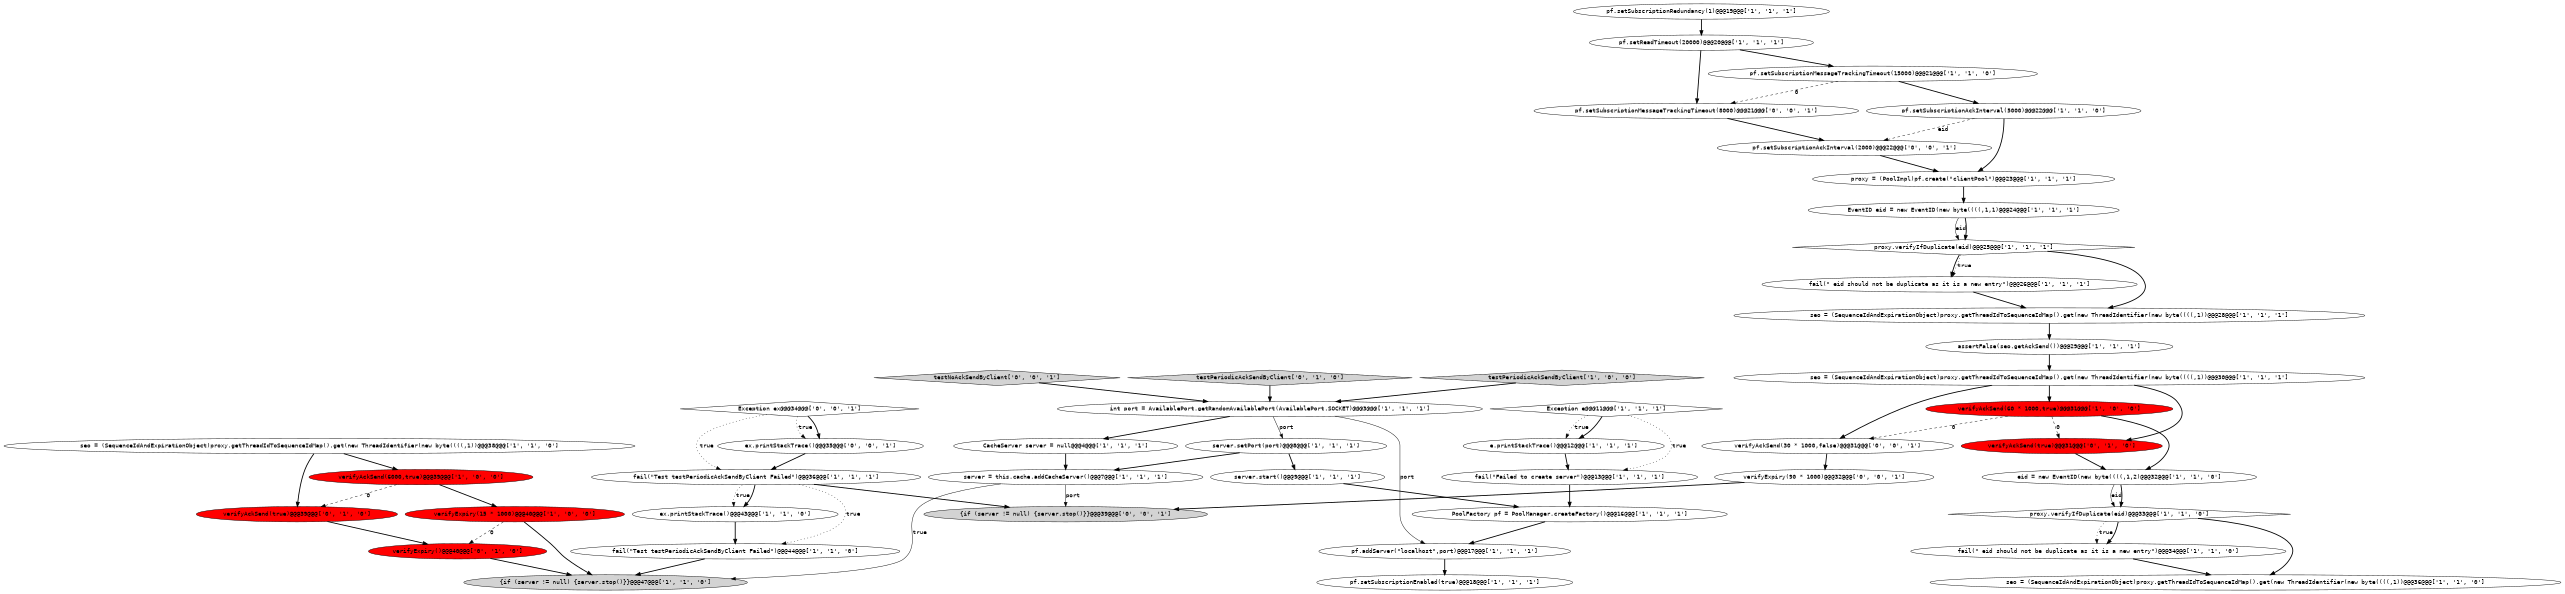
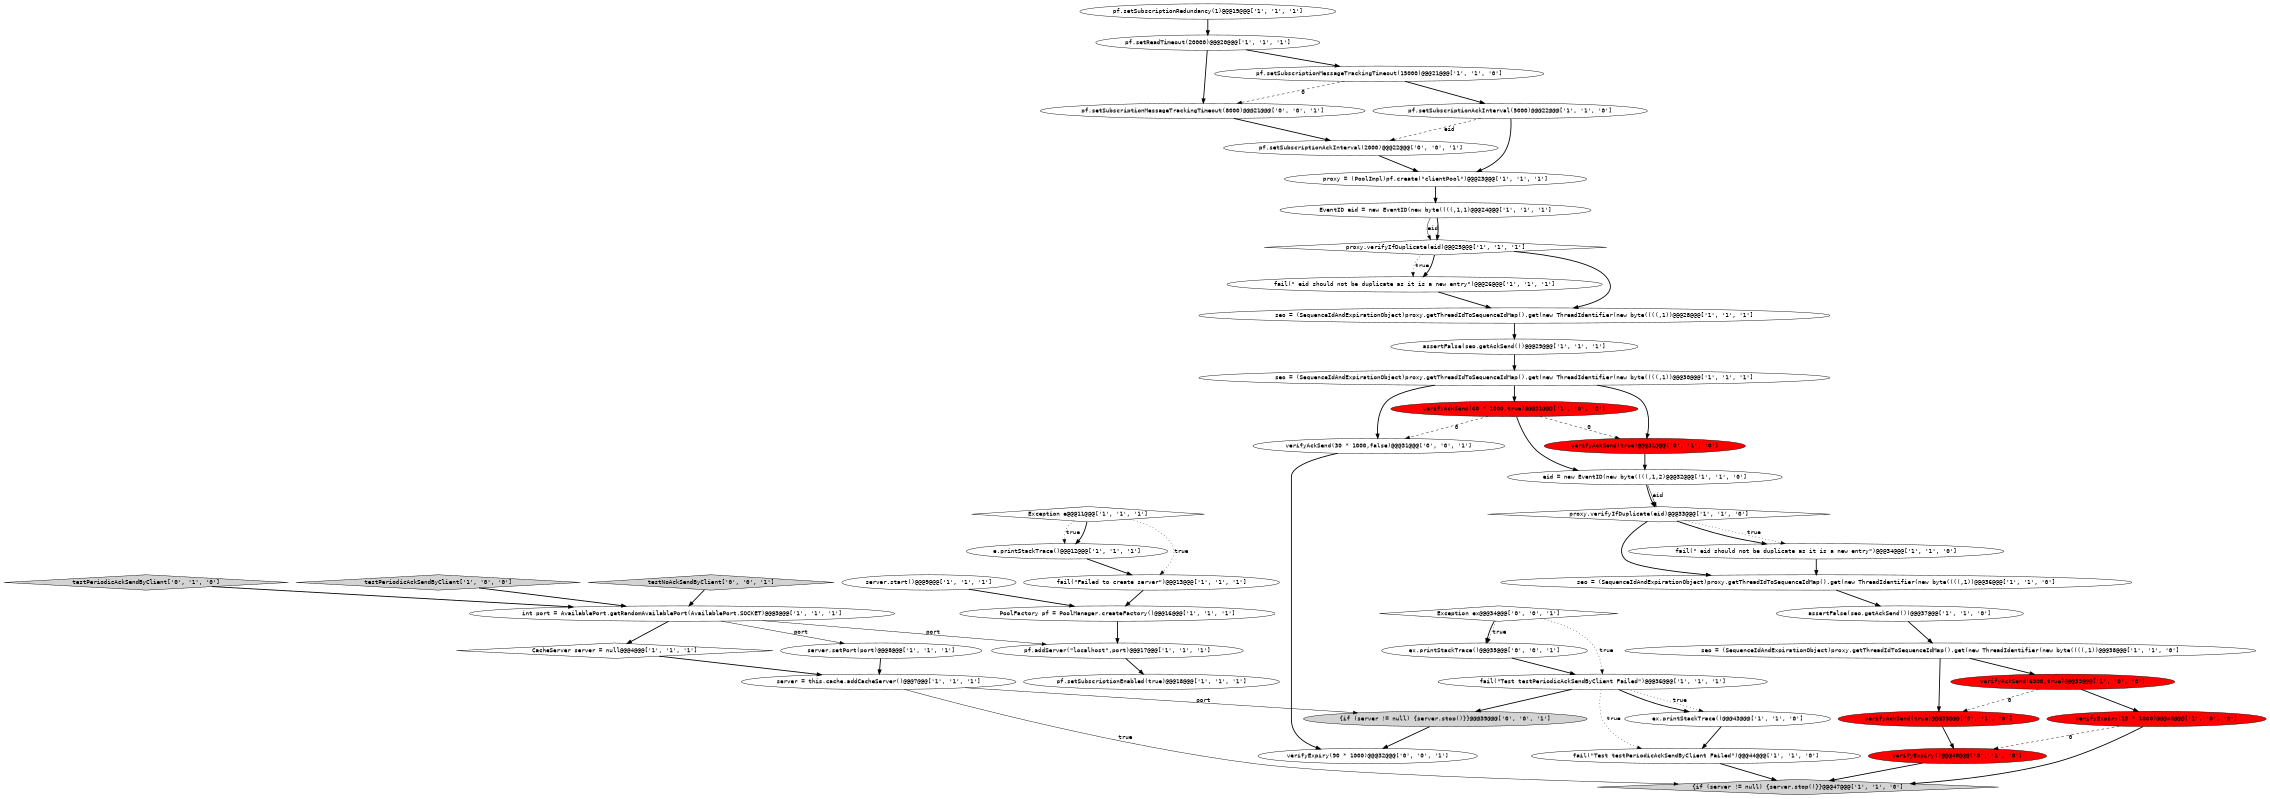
(1066, 446) -> (615, 651)
(1291, 460) -> none
(1462, 497) -> (1408, 737)
(606, 582) -> (1798, 787)
none -> (1900, 614)
